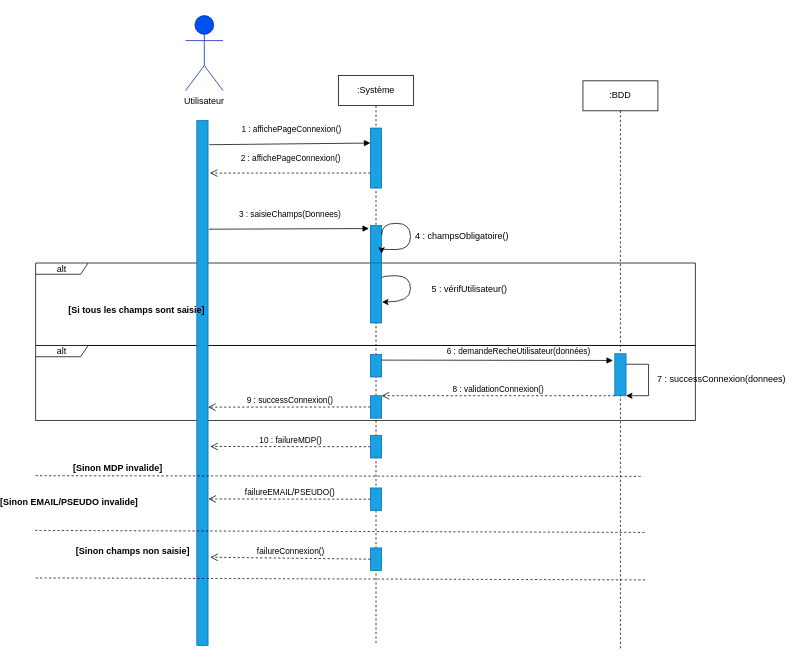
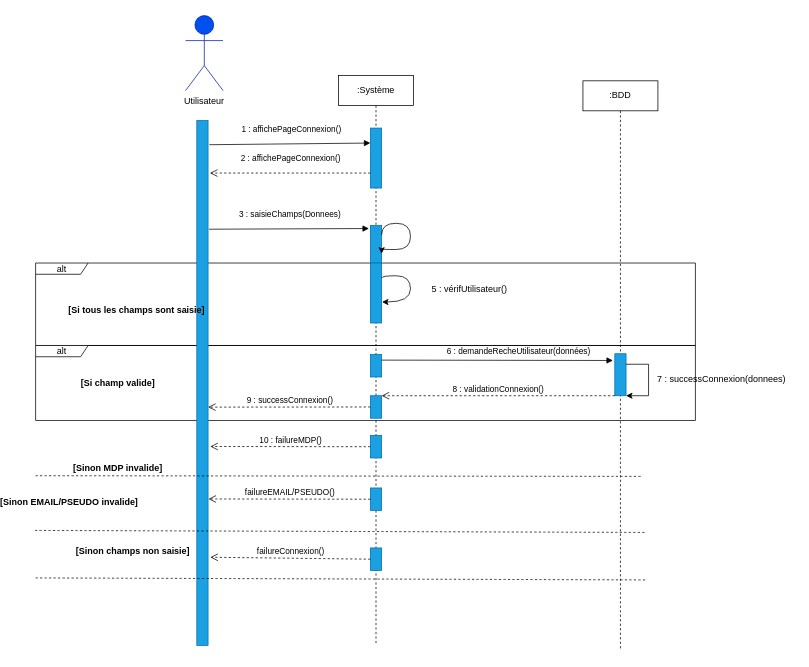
(462, 237) -> none
none -> (118, 383)
